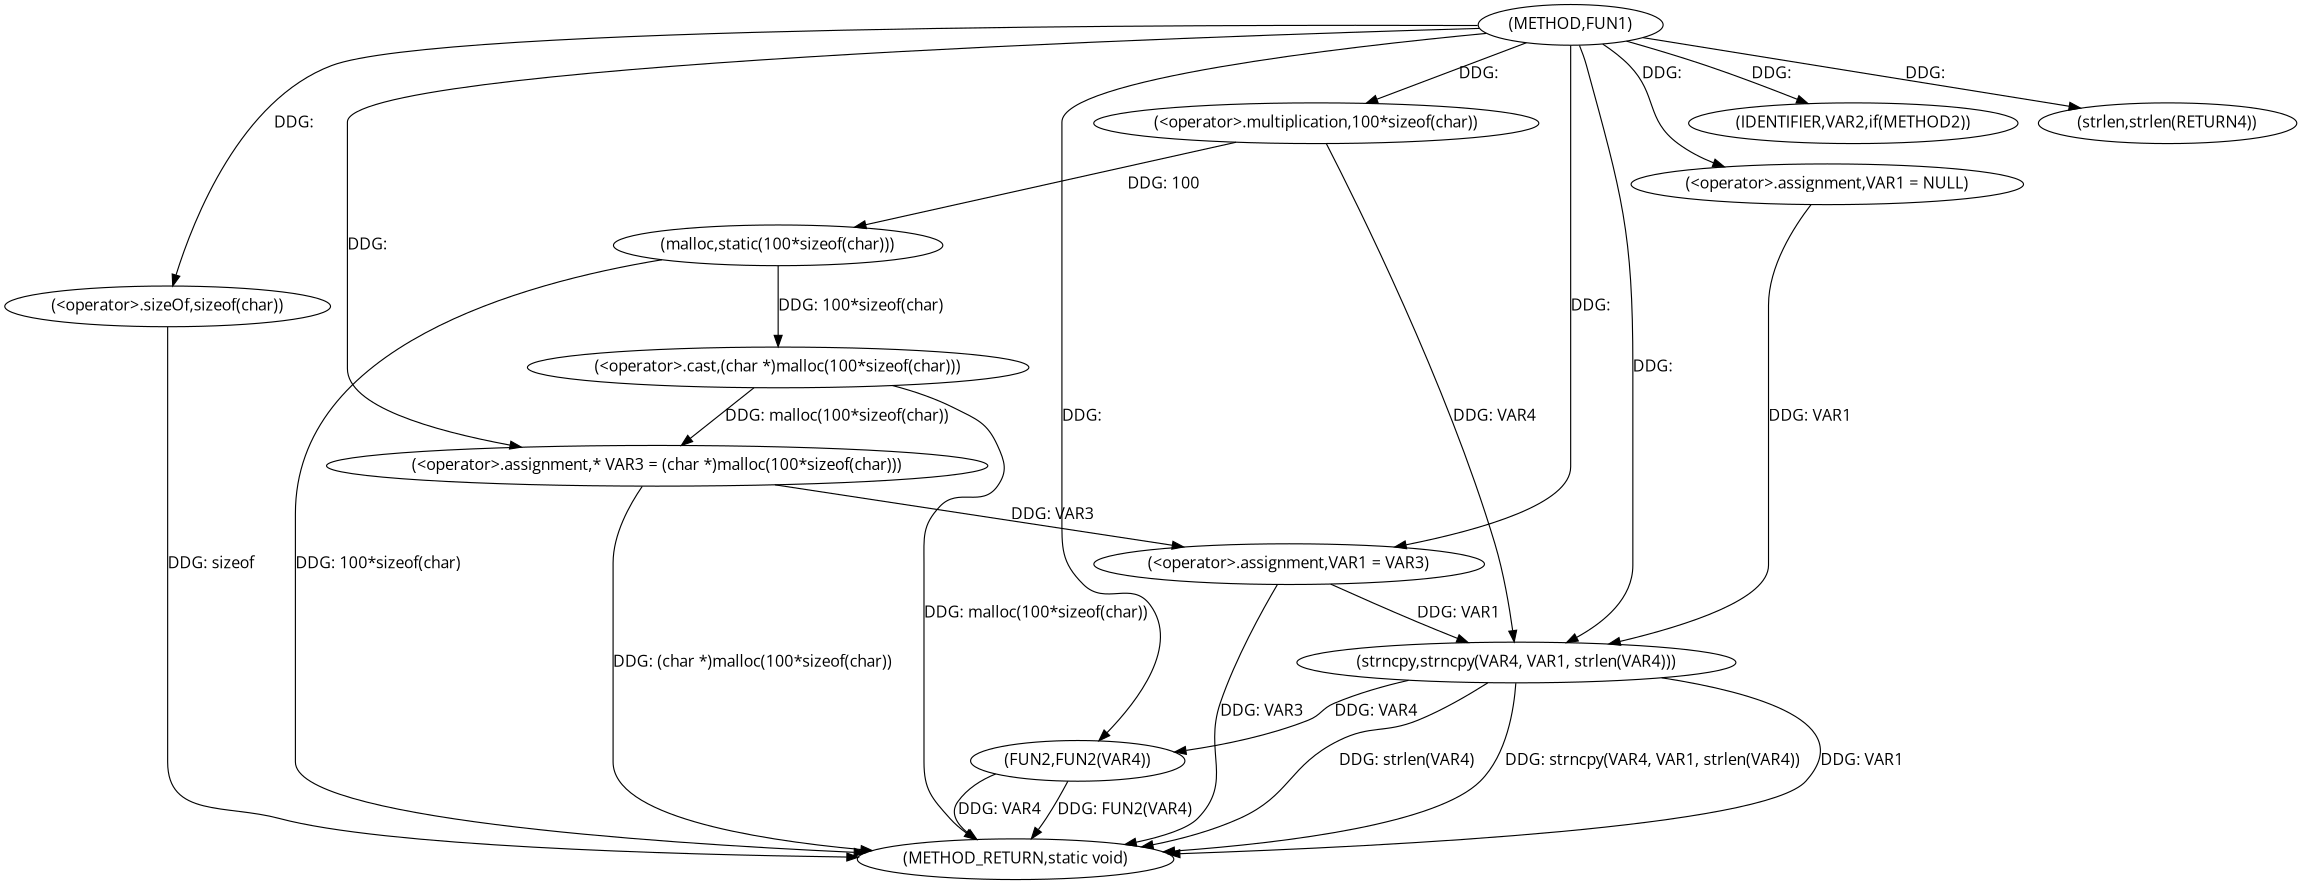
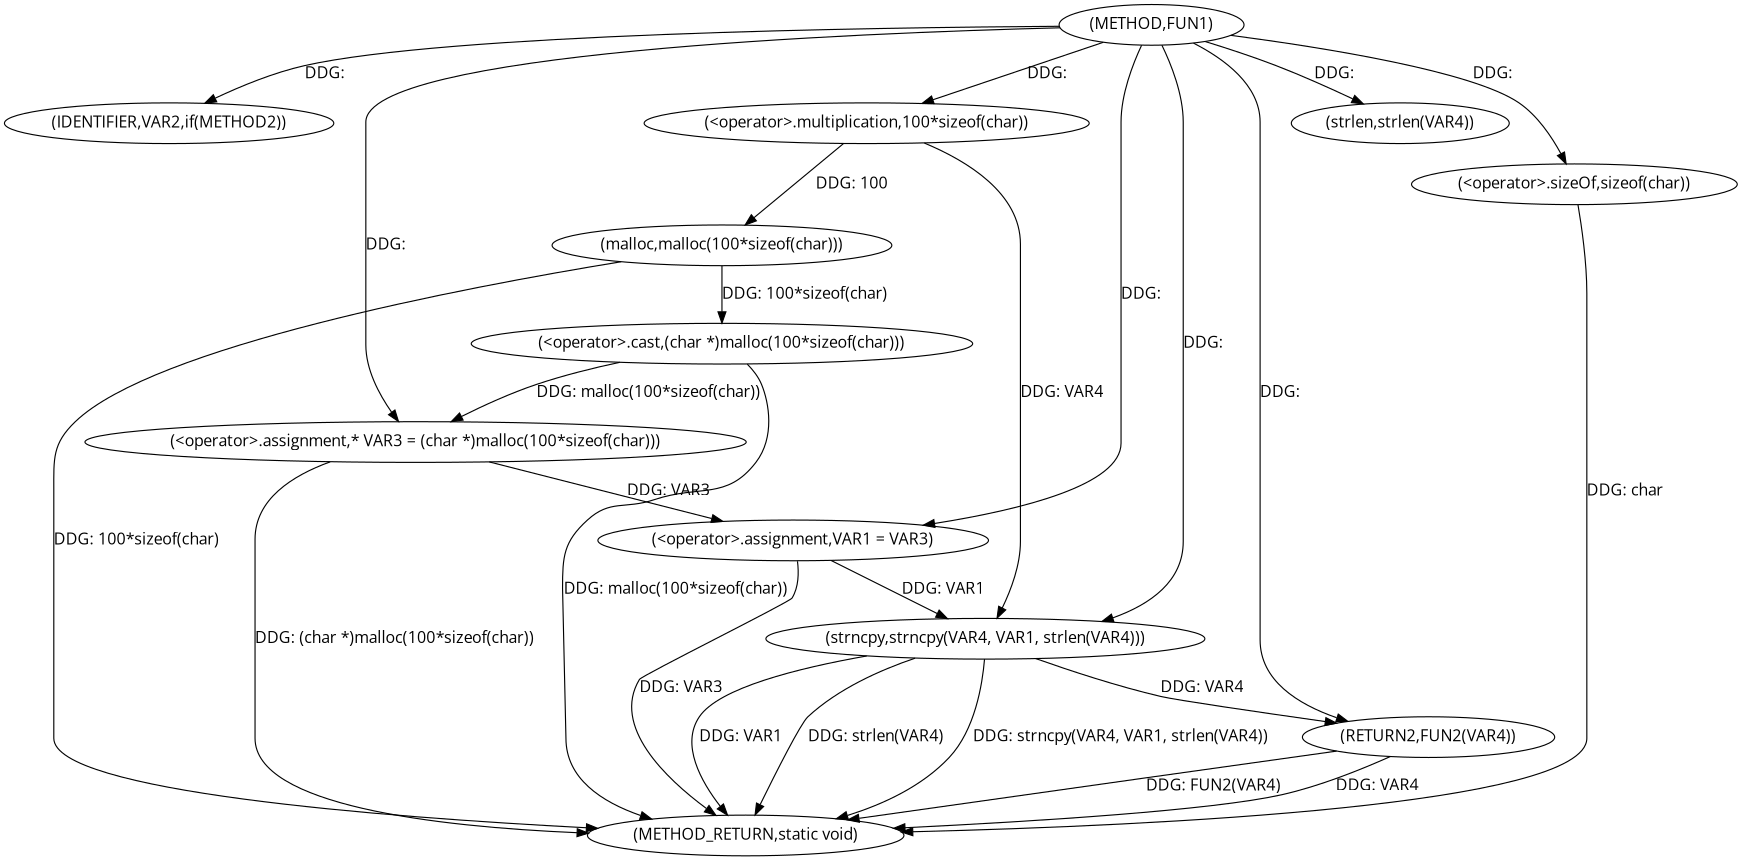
(2168, 123) -> (1400, 123)
(1827, 184) -> none
(778, 245) -> (722, 245)
(211, 564) -> (1625, 491)
(1078, 761) -> (1429, 737)
